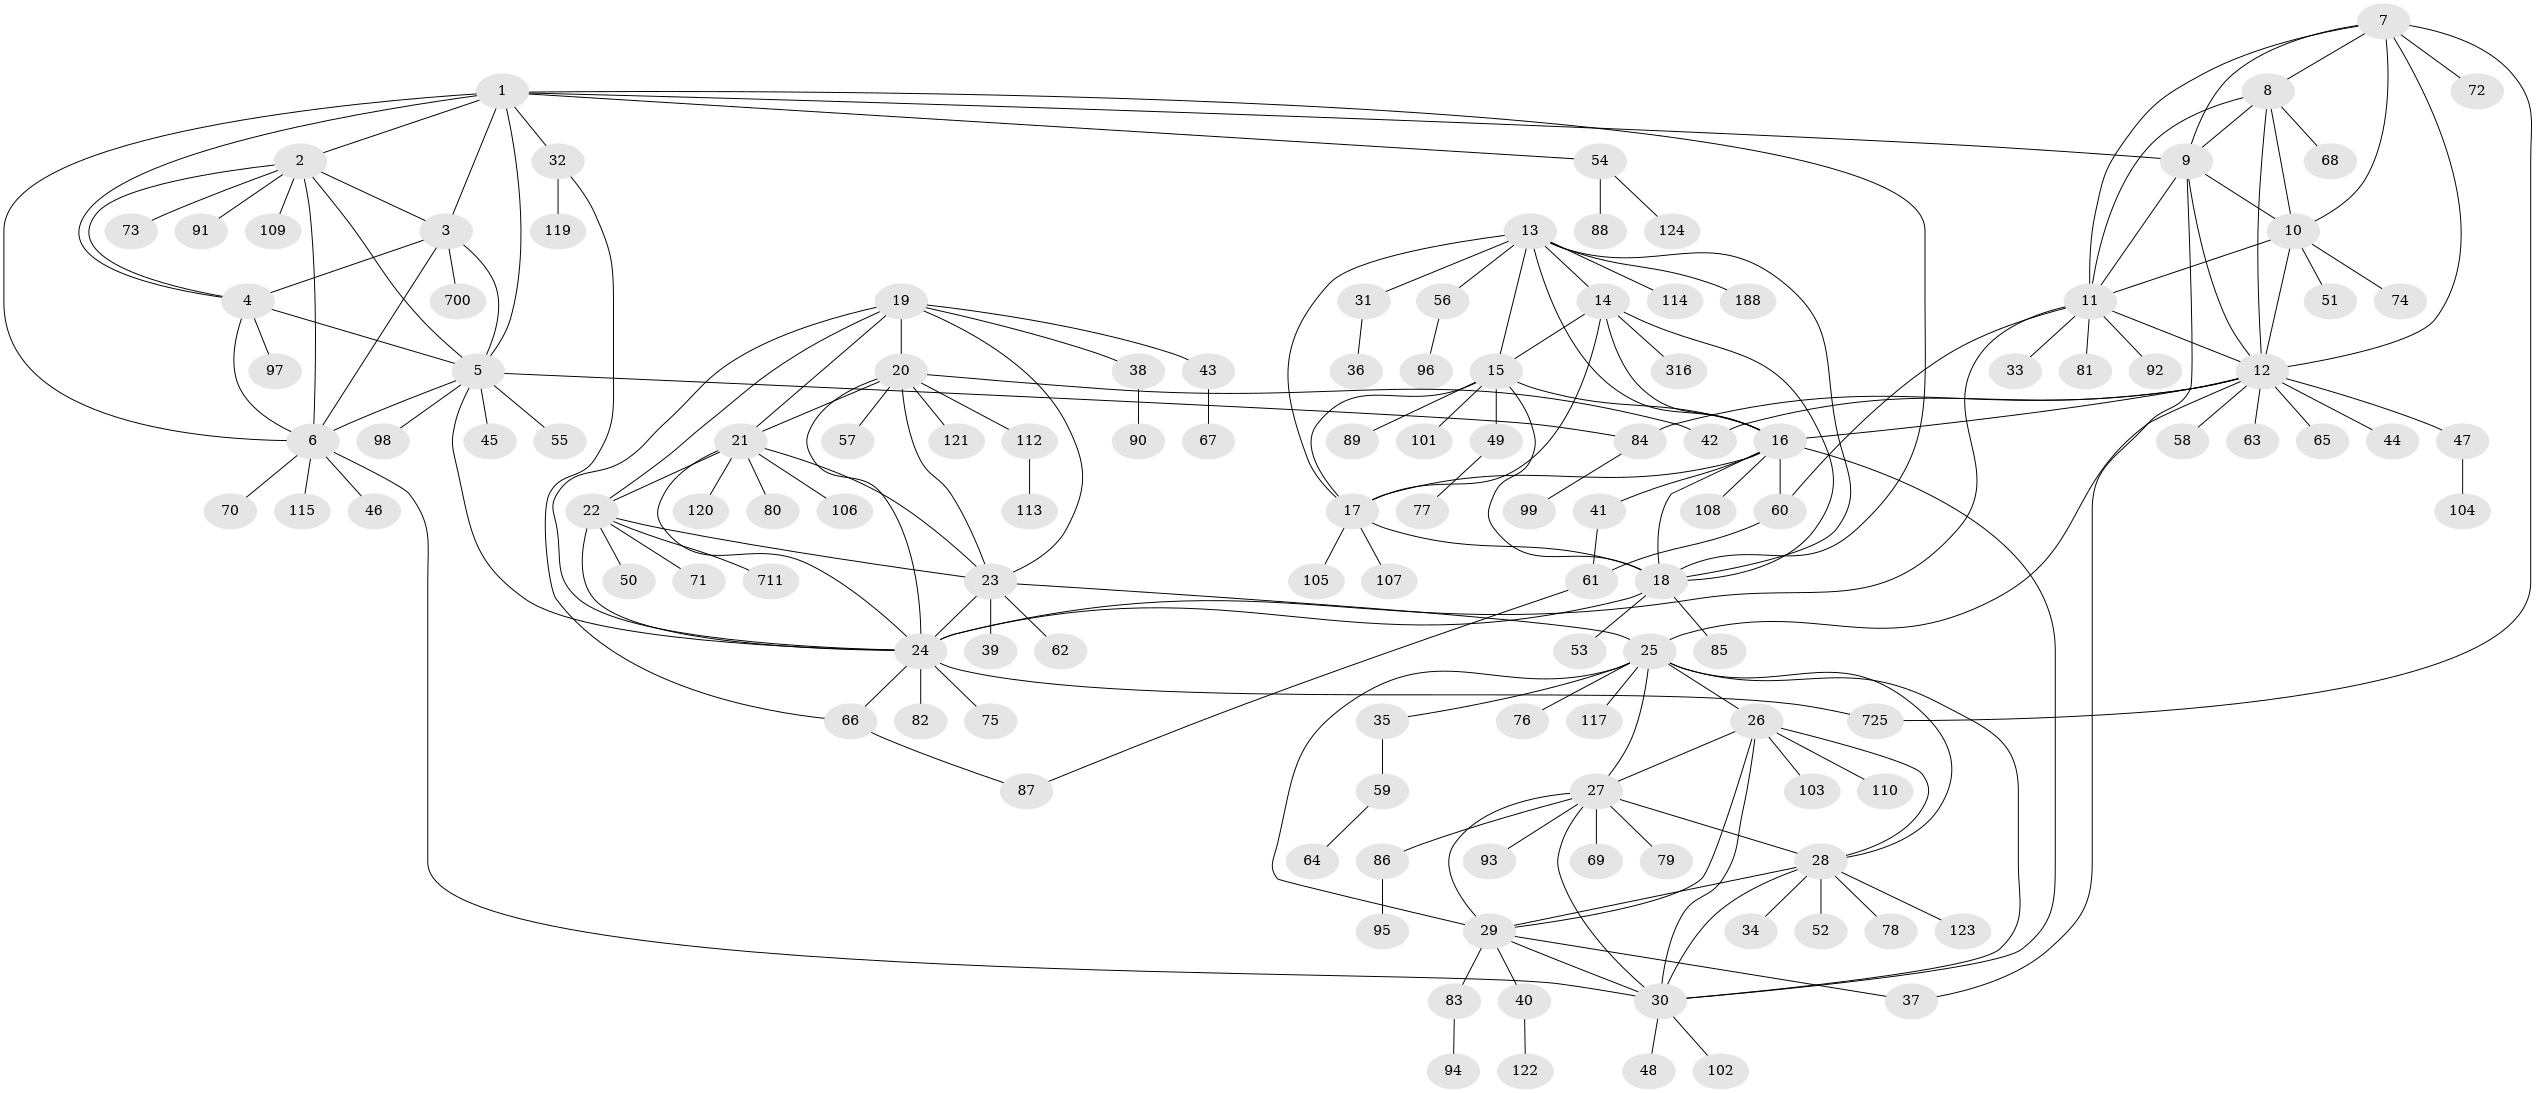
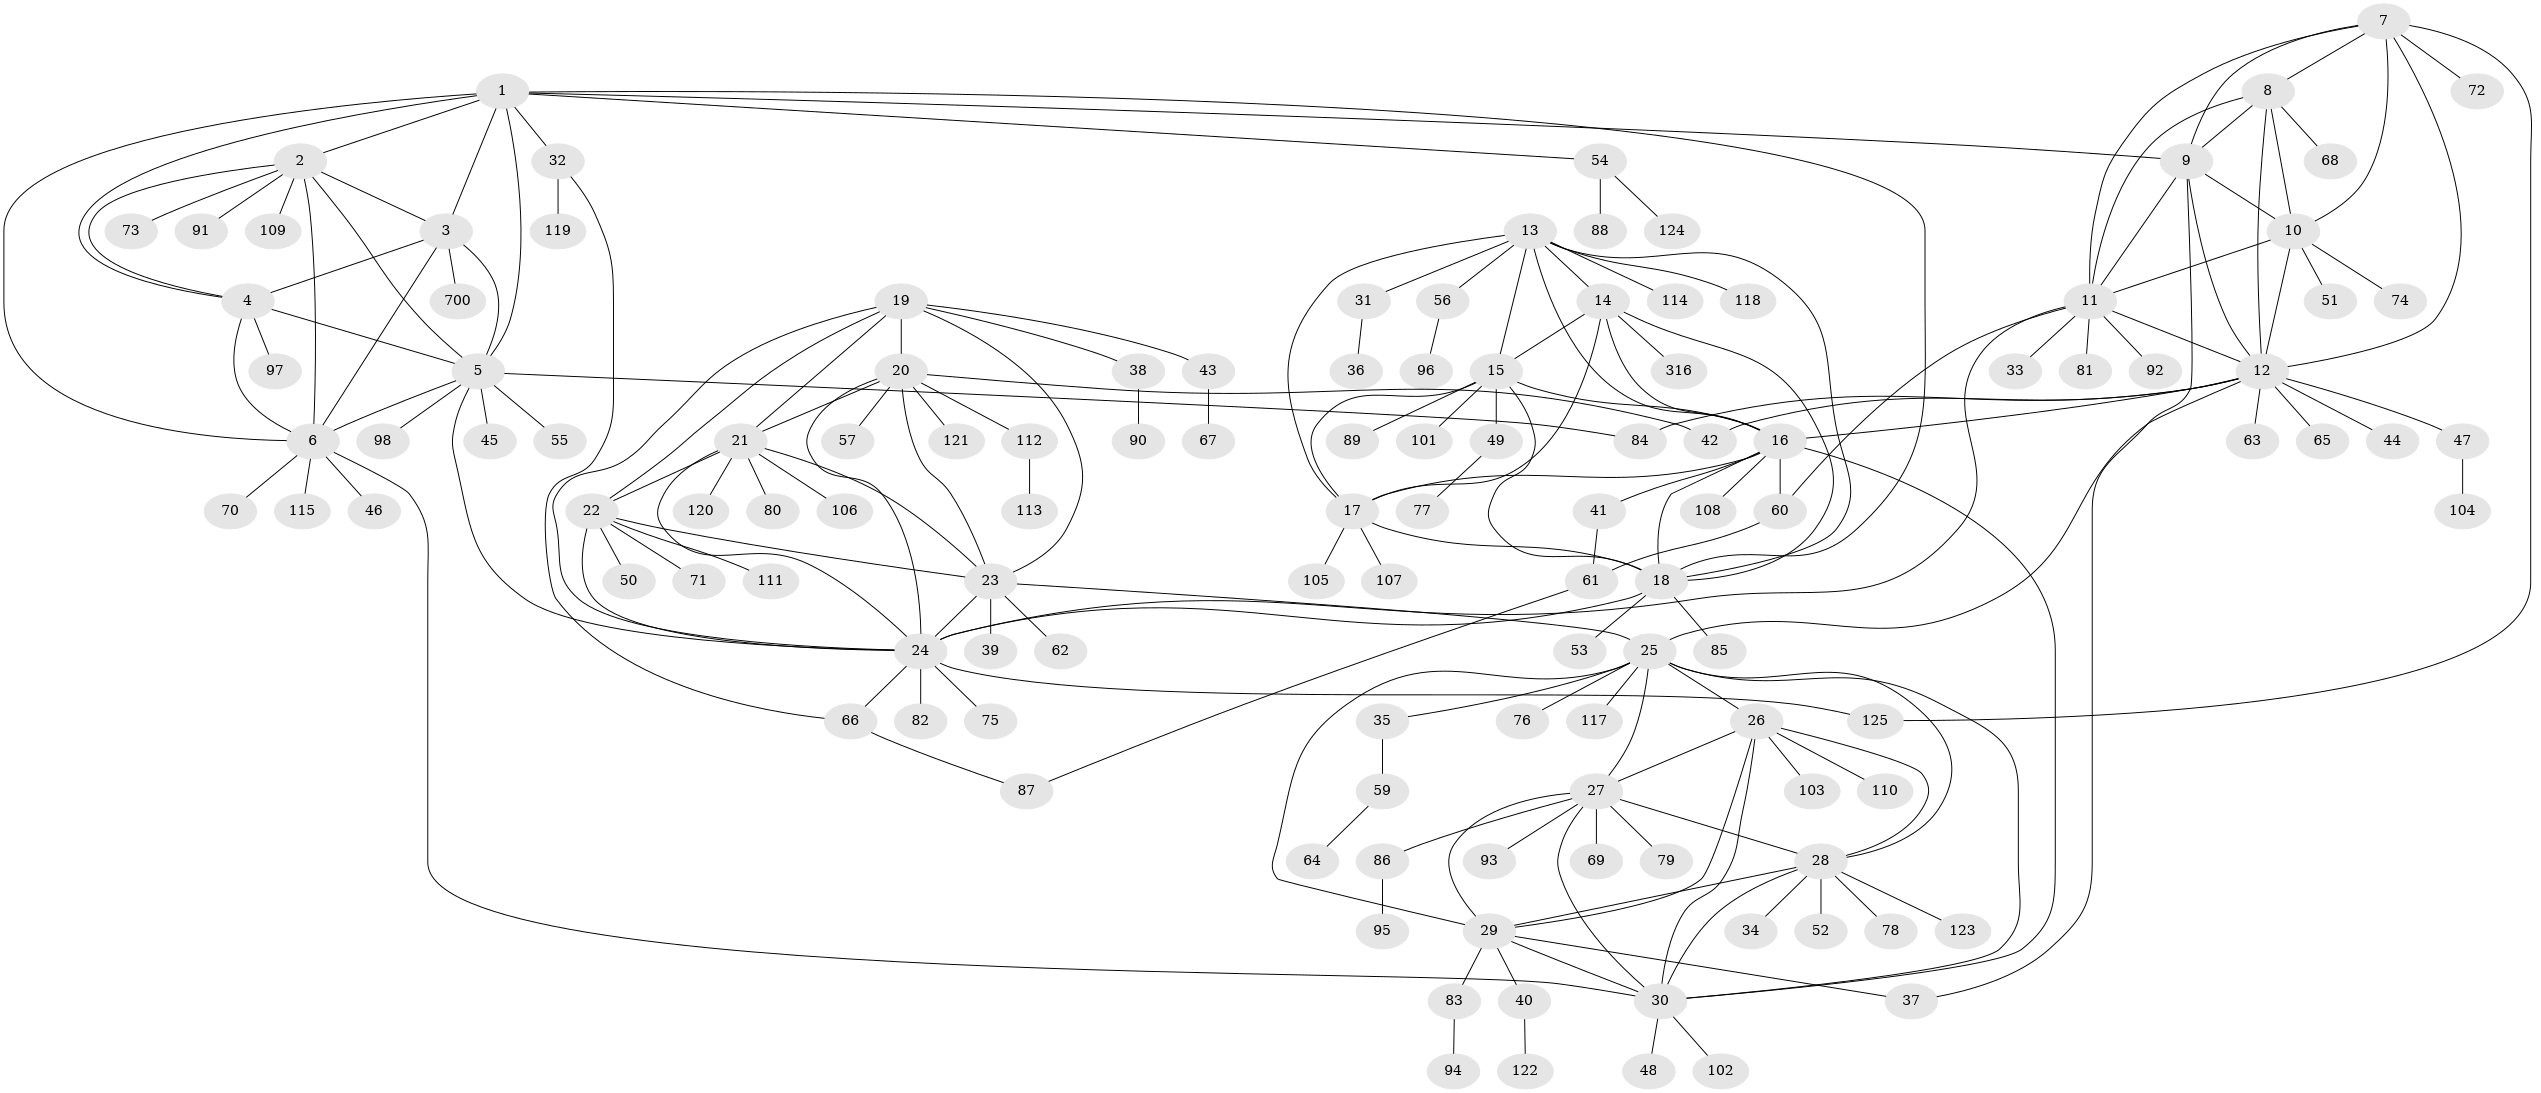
(1748, 301) -> (1748, 301)
(2183, 441) -> none
(1529, 511) -> none
(771, 581) -> (771, 581)
(1875, 721) -> (1875, 721)
